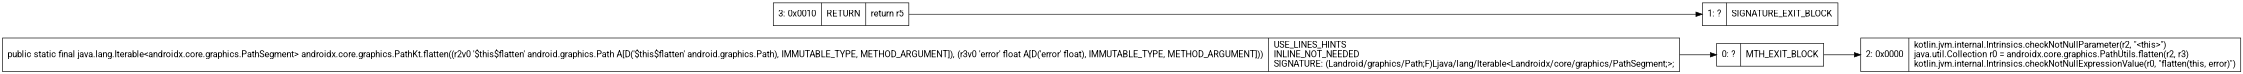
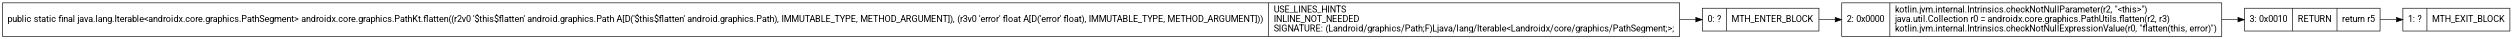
(1782, 14) -> (2468, 19)
none -> (2230, 20)
(1782, 54) -> (1773, 19)
